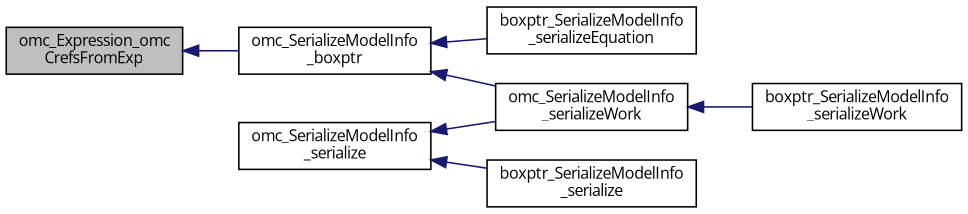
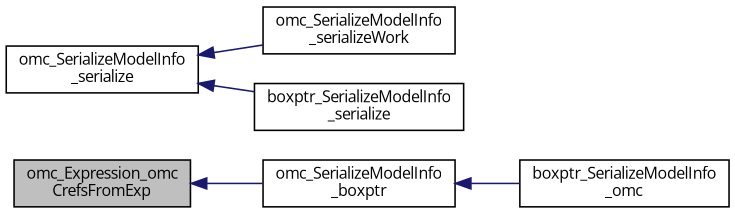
(592, 30) -> (624, 183)
(471, 81) -> none
(857, 107) -> none
